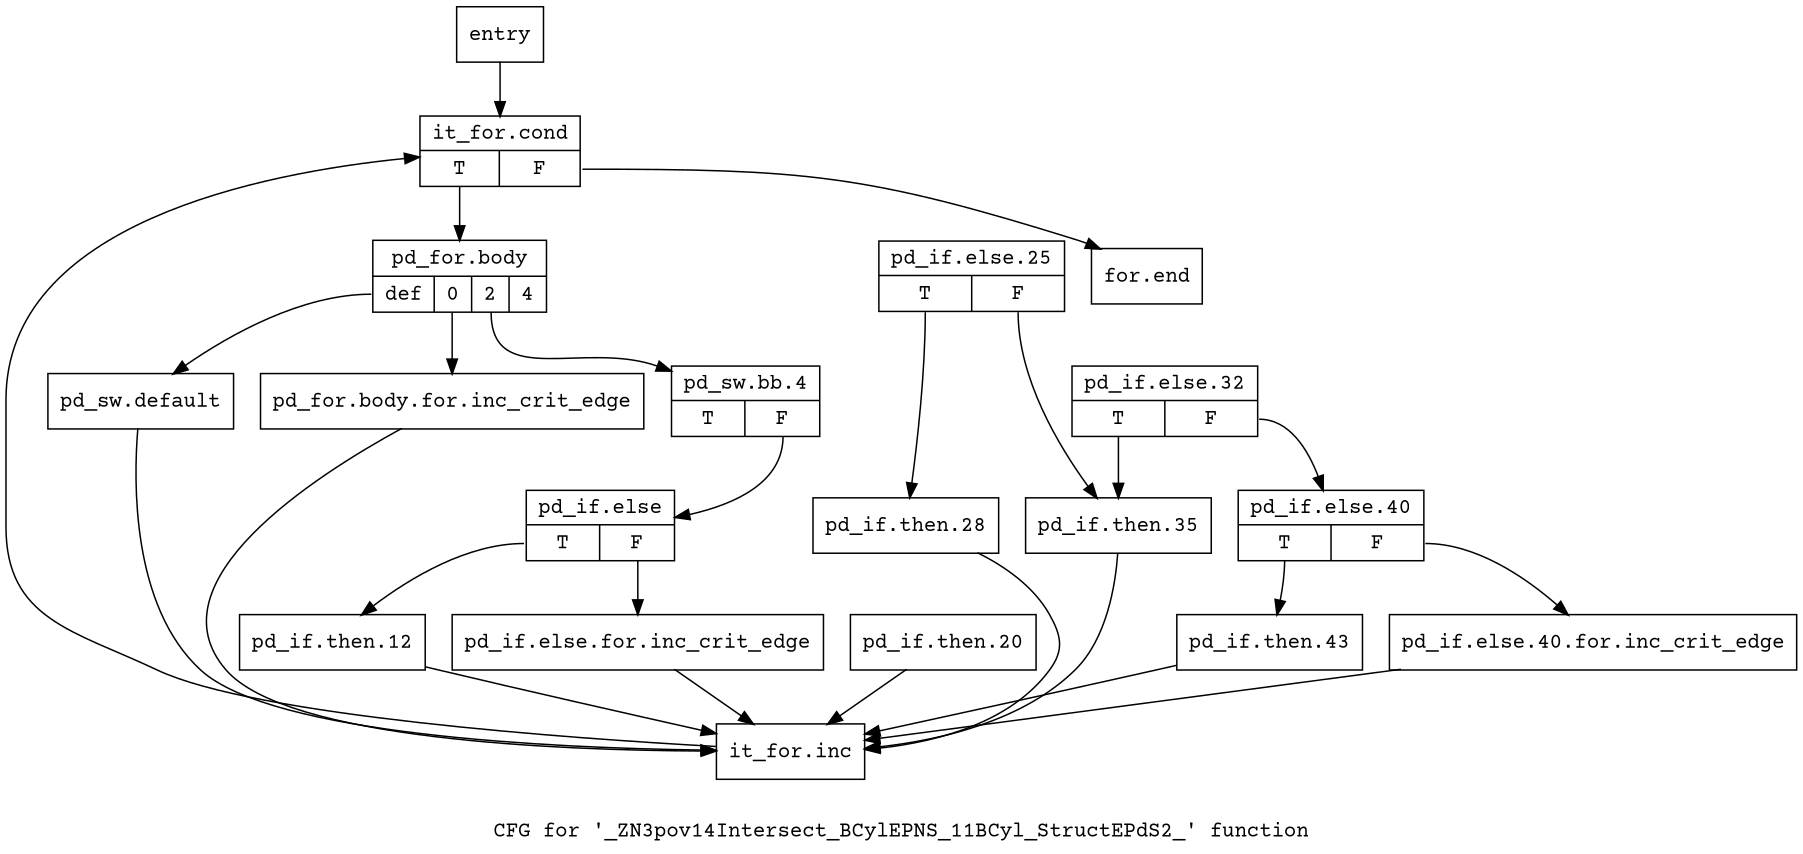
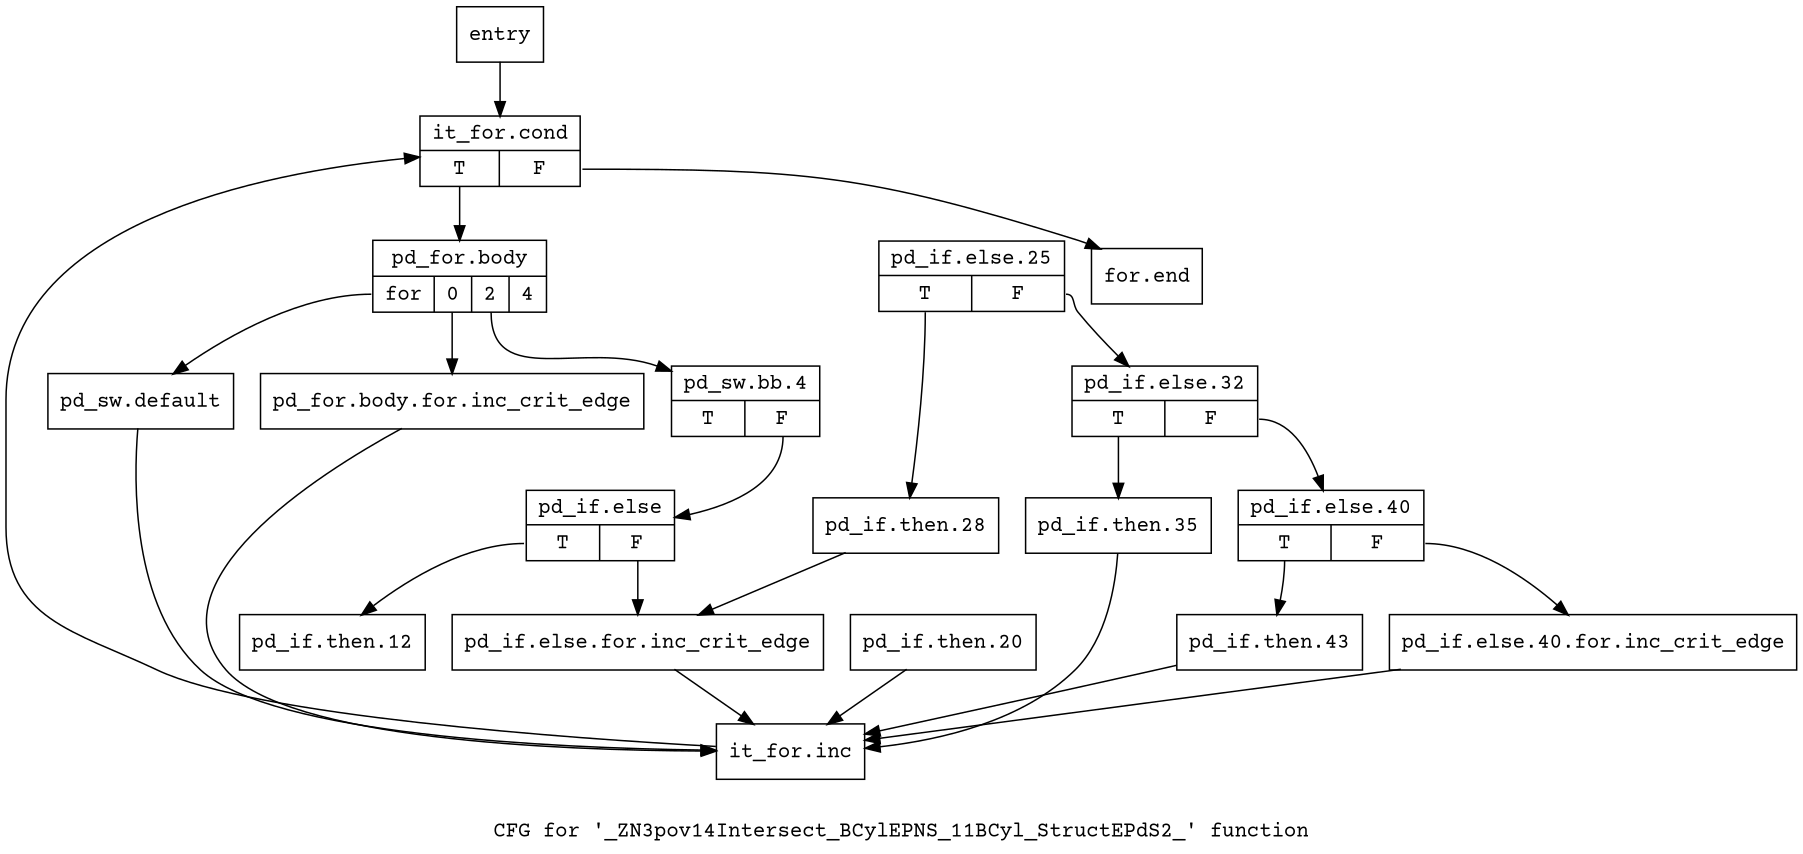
(404, 293) -> (404, 293)
(1040, 404) -> (1090, 326)
(1038, 683) -> (779, 581)
(564, 699) -> none
